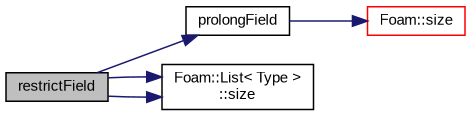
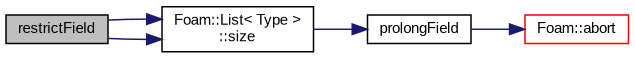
(416, 21) -> (577, 29)
(140, 57) -> (333, 29)
